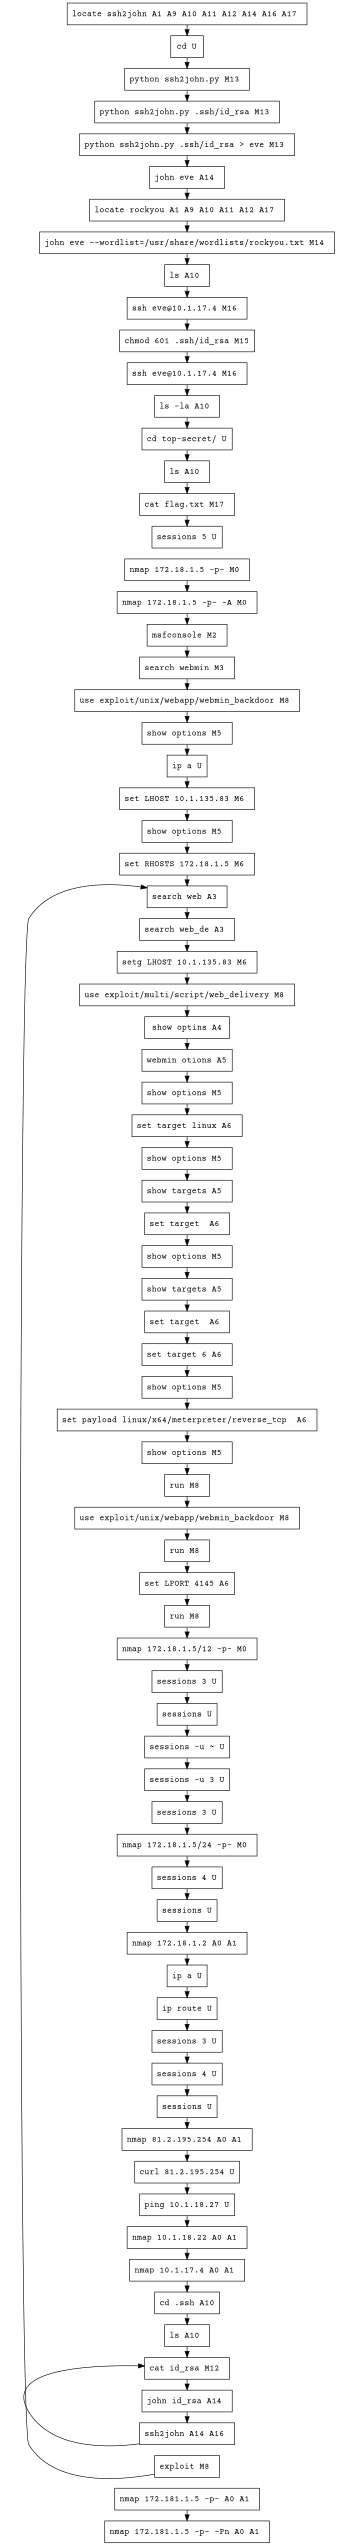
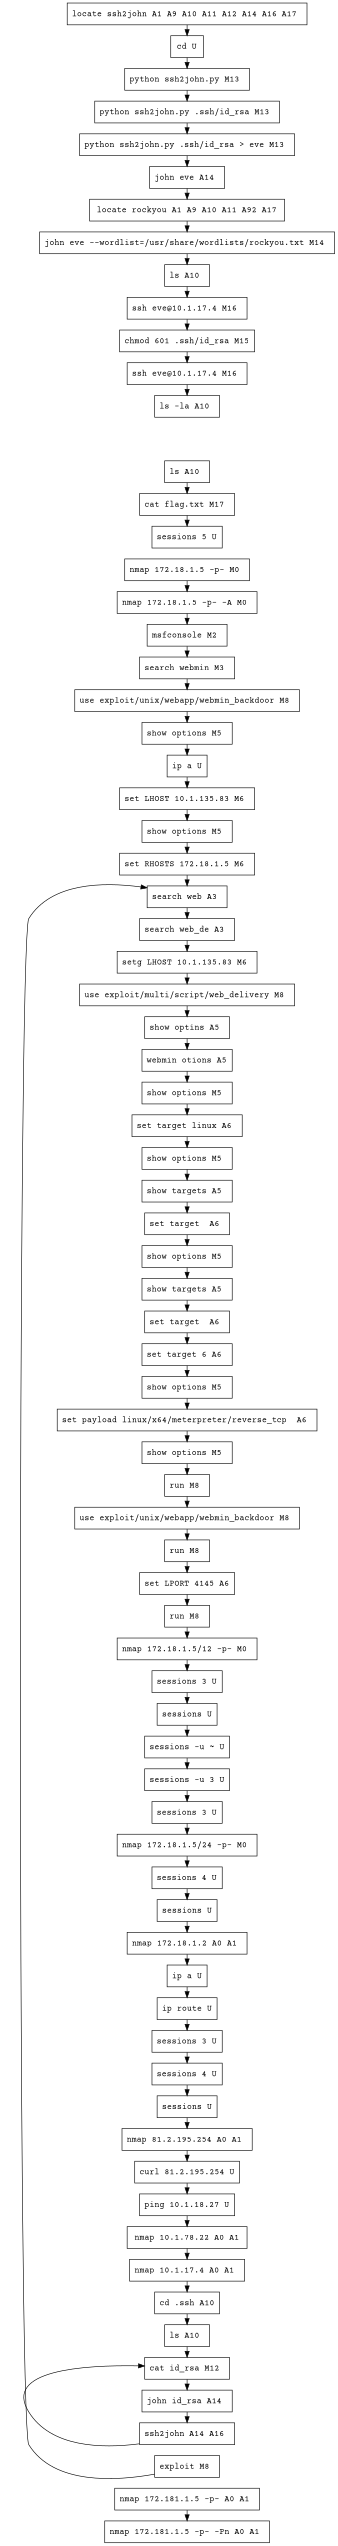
(187, 210) -> (187, 210)
(187, 439) -> none
(187, 1028) -> (187, 1028)
(187, 2238) -> (187, 2238)
